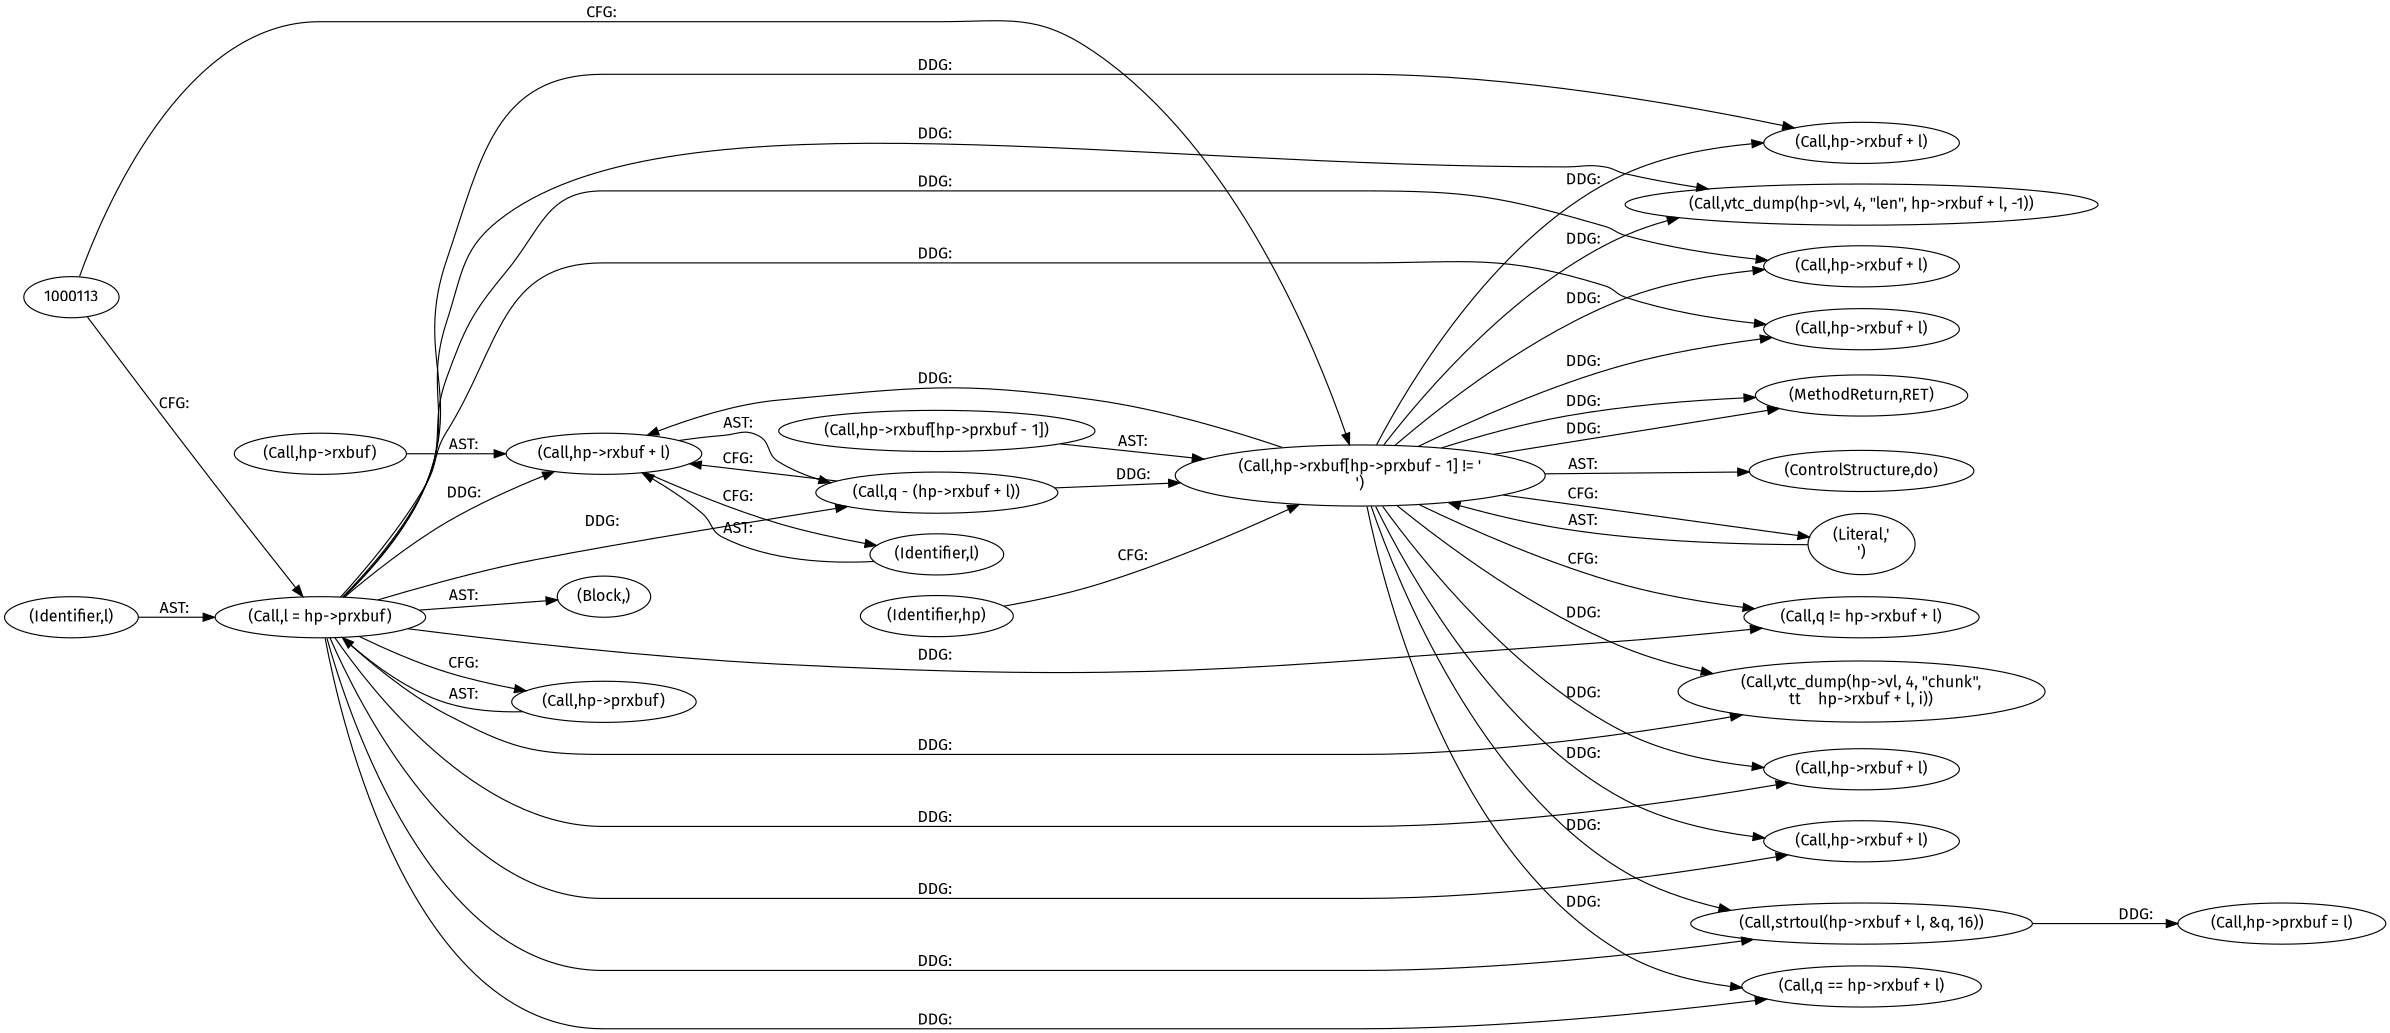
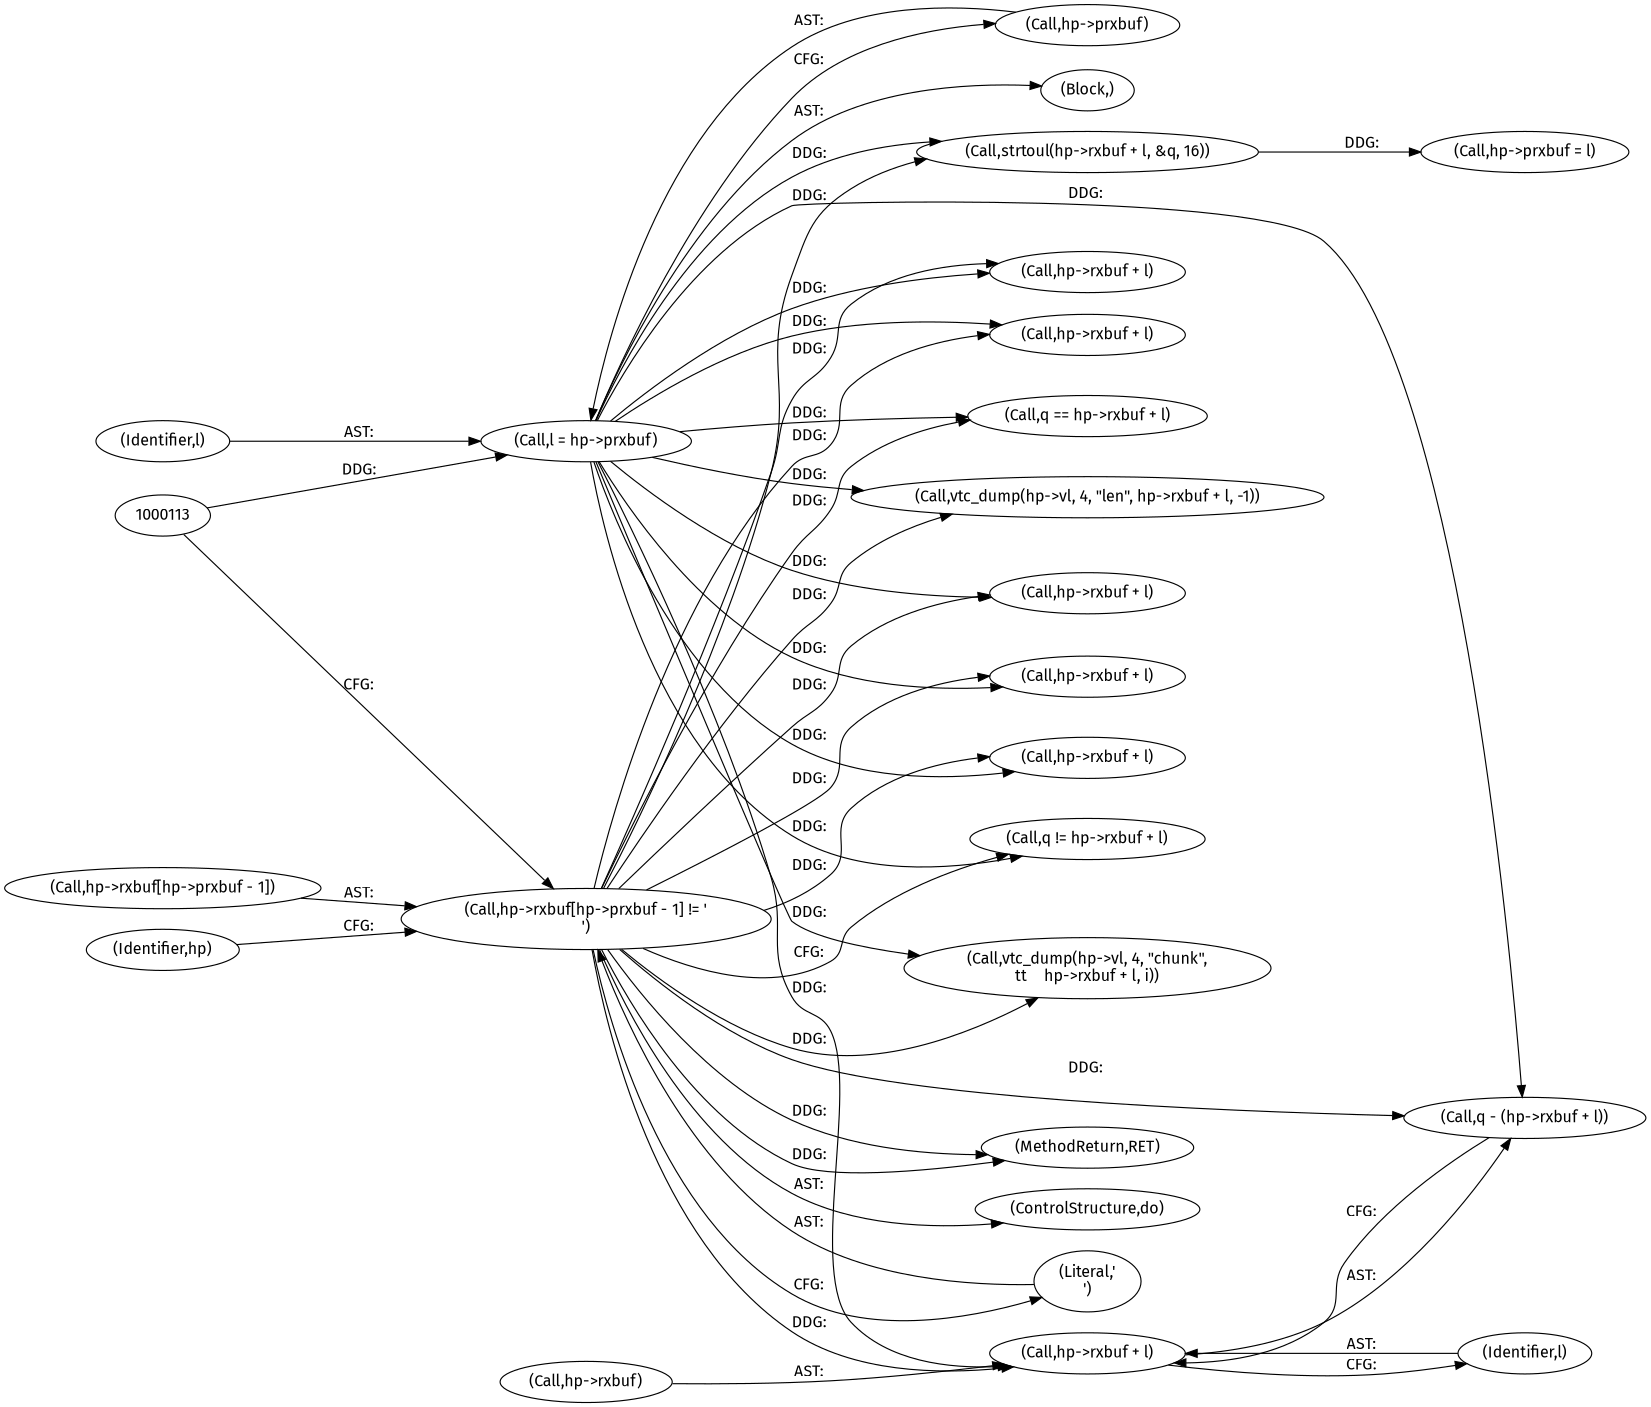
(177, 404) -> (361, 470)
(1112, 486) -> (988, 1093)
